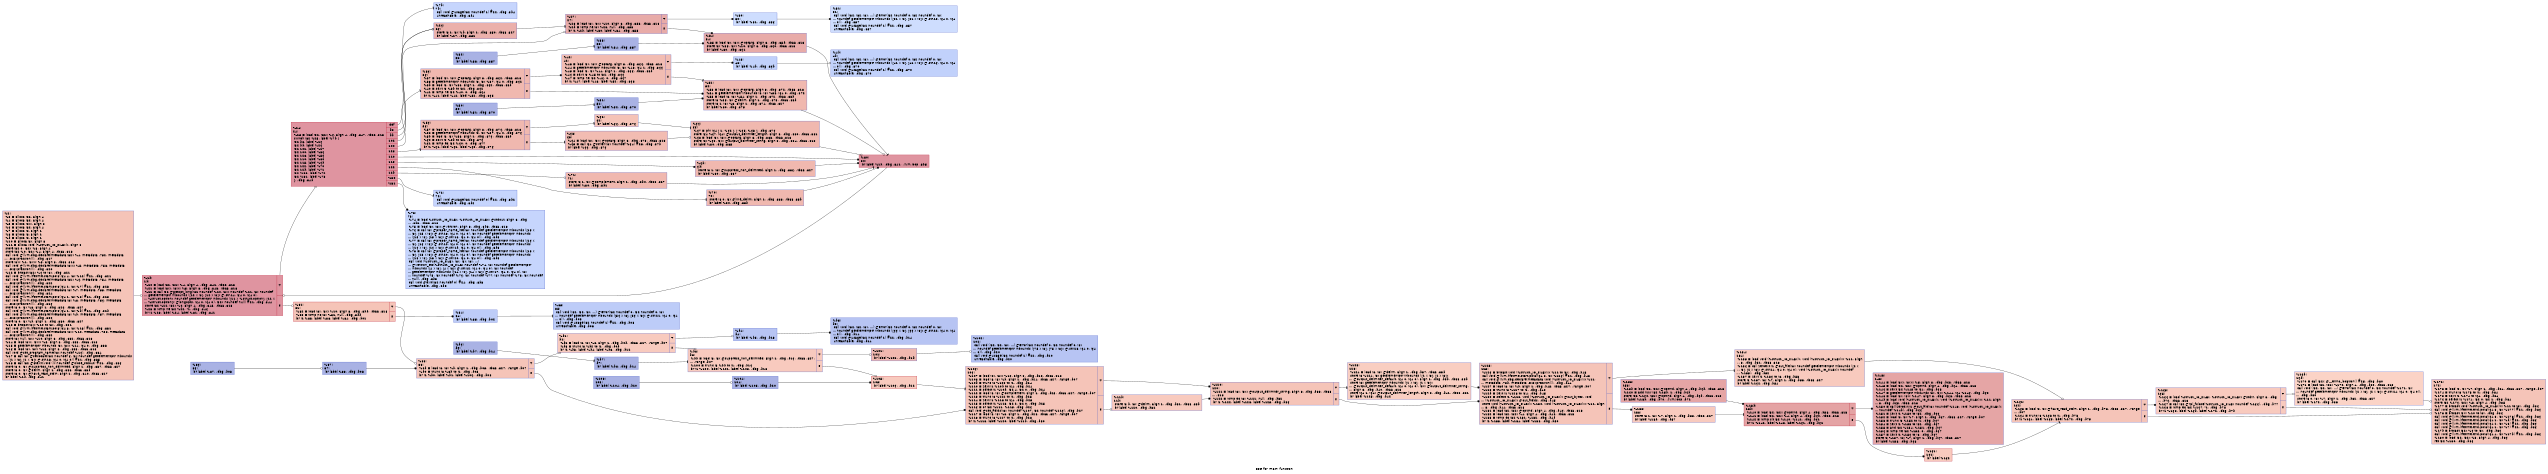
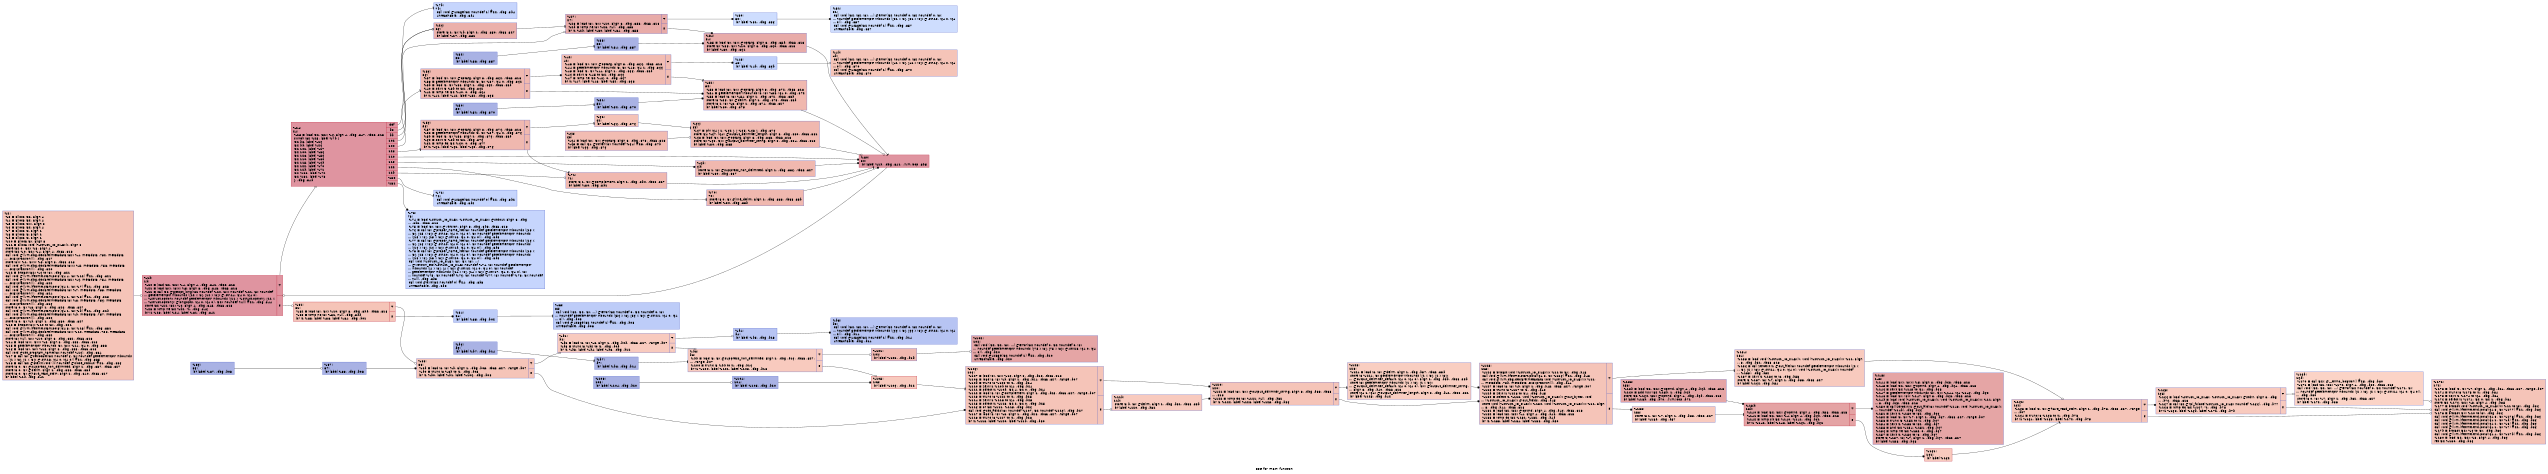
(894, 63) -> (894, 63)
(547, 142) -> (545, 165)
(1035, 349) -> (1035, 349)
